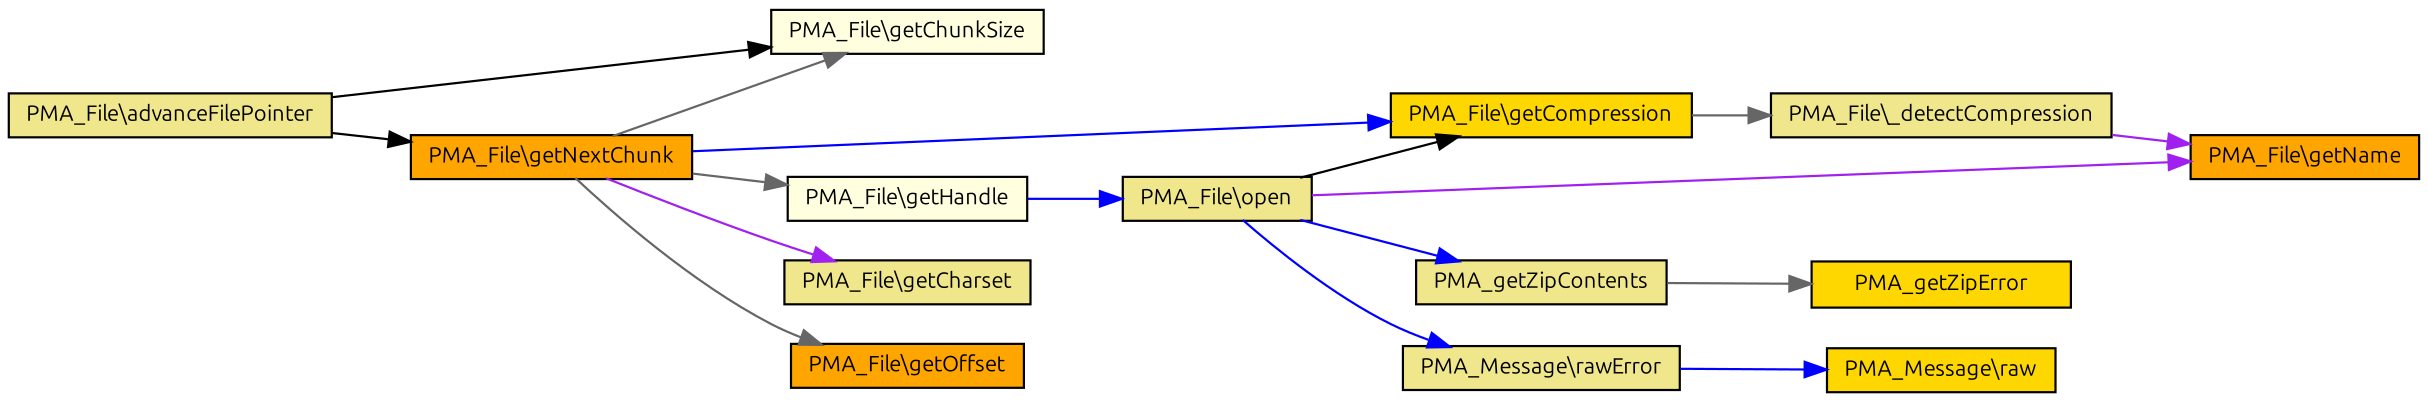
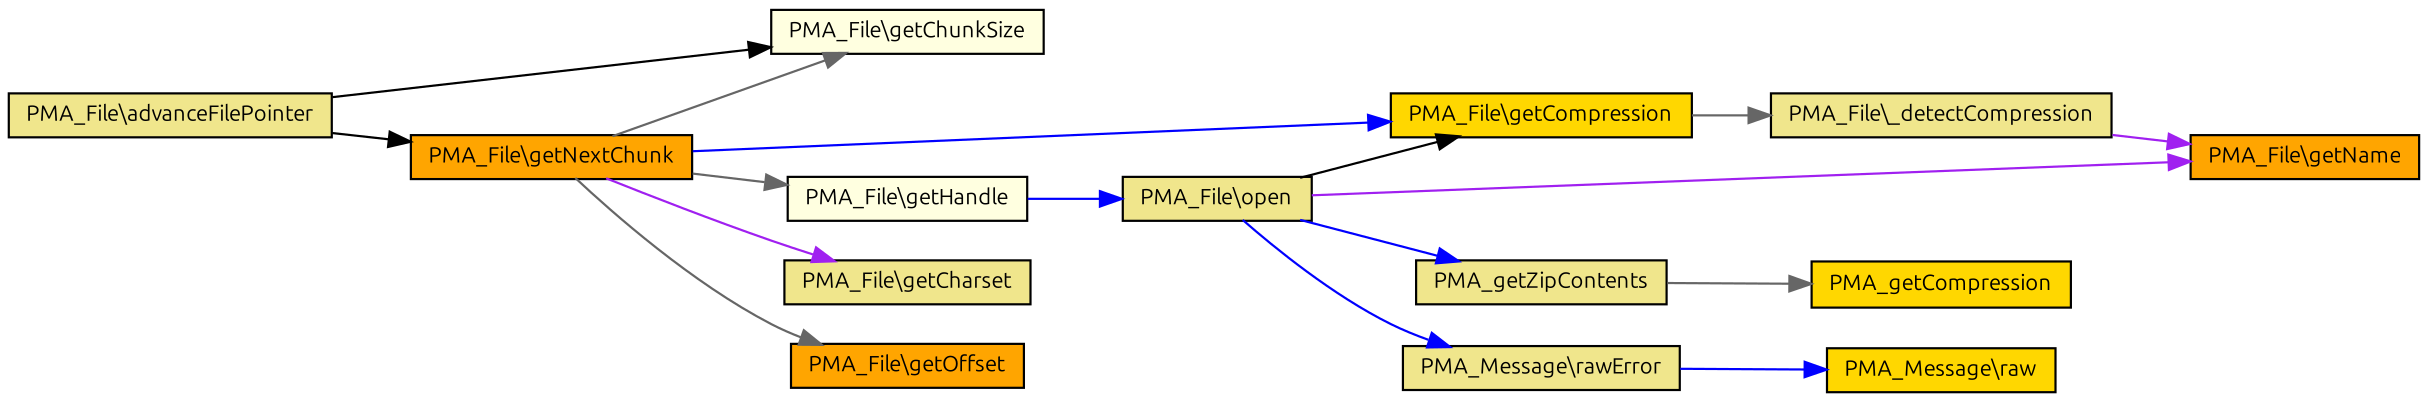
(1941, 285) -> (1941, 285)
